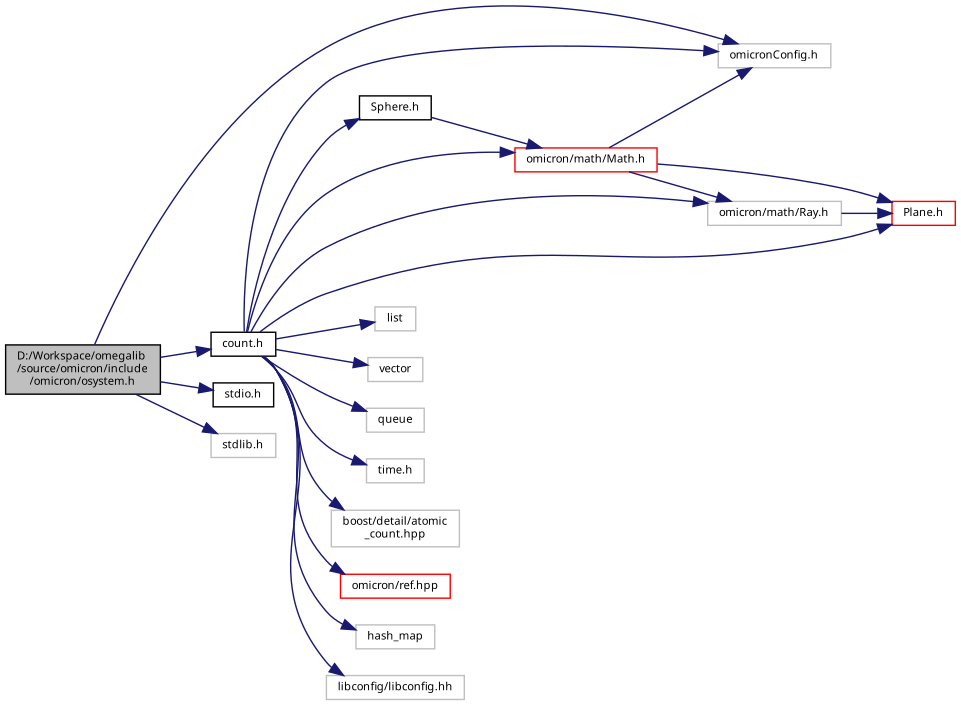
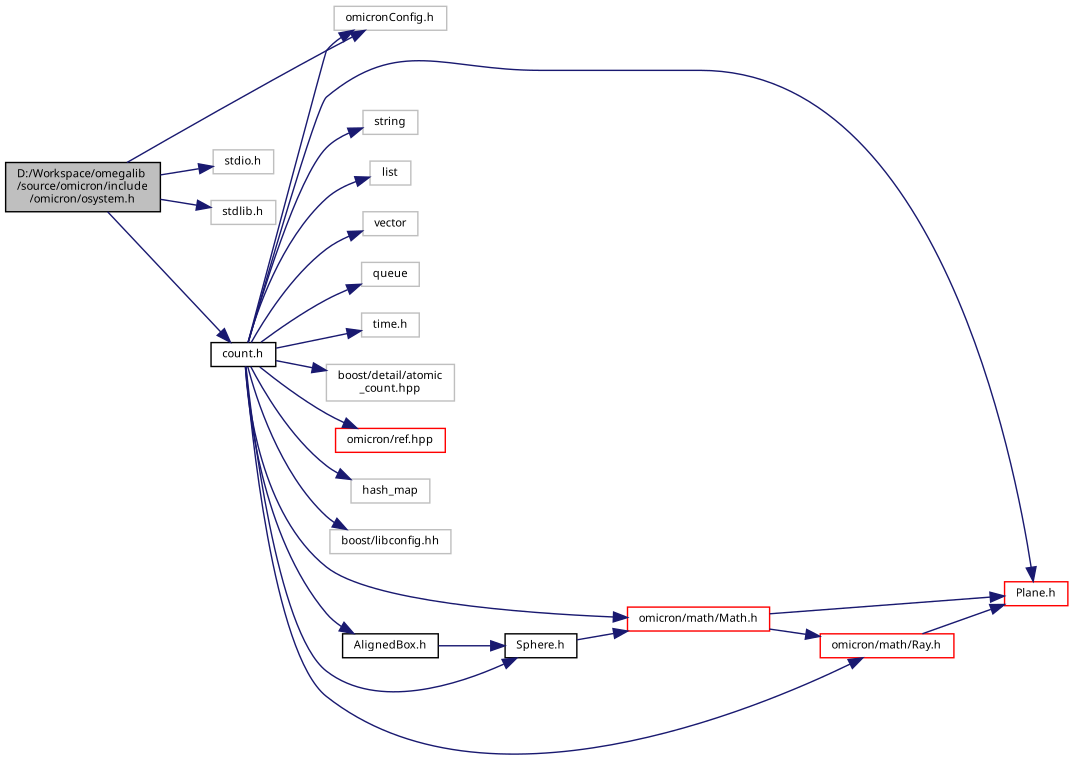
(674, 111) -> none
none -> (390, 122)
(775, 213) -> (887, 646)
(243, 395) -> (243, 162)
none -> (390, 646)
(395, 688) -> (390, 542)
